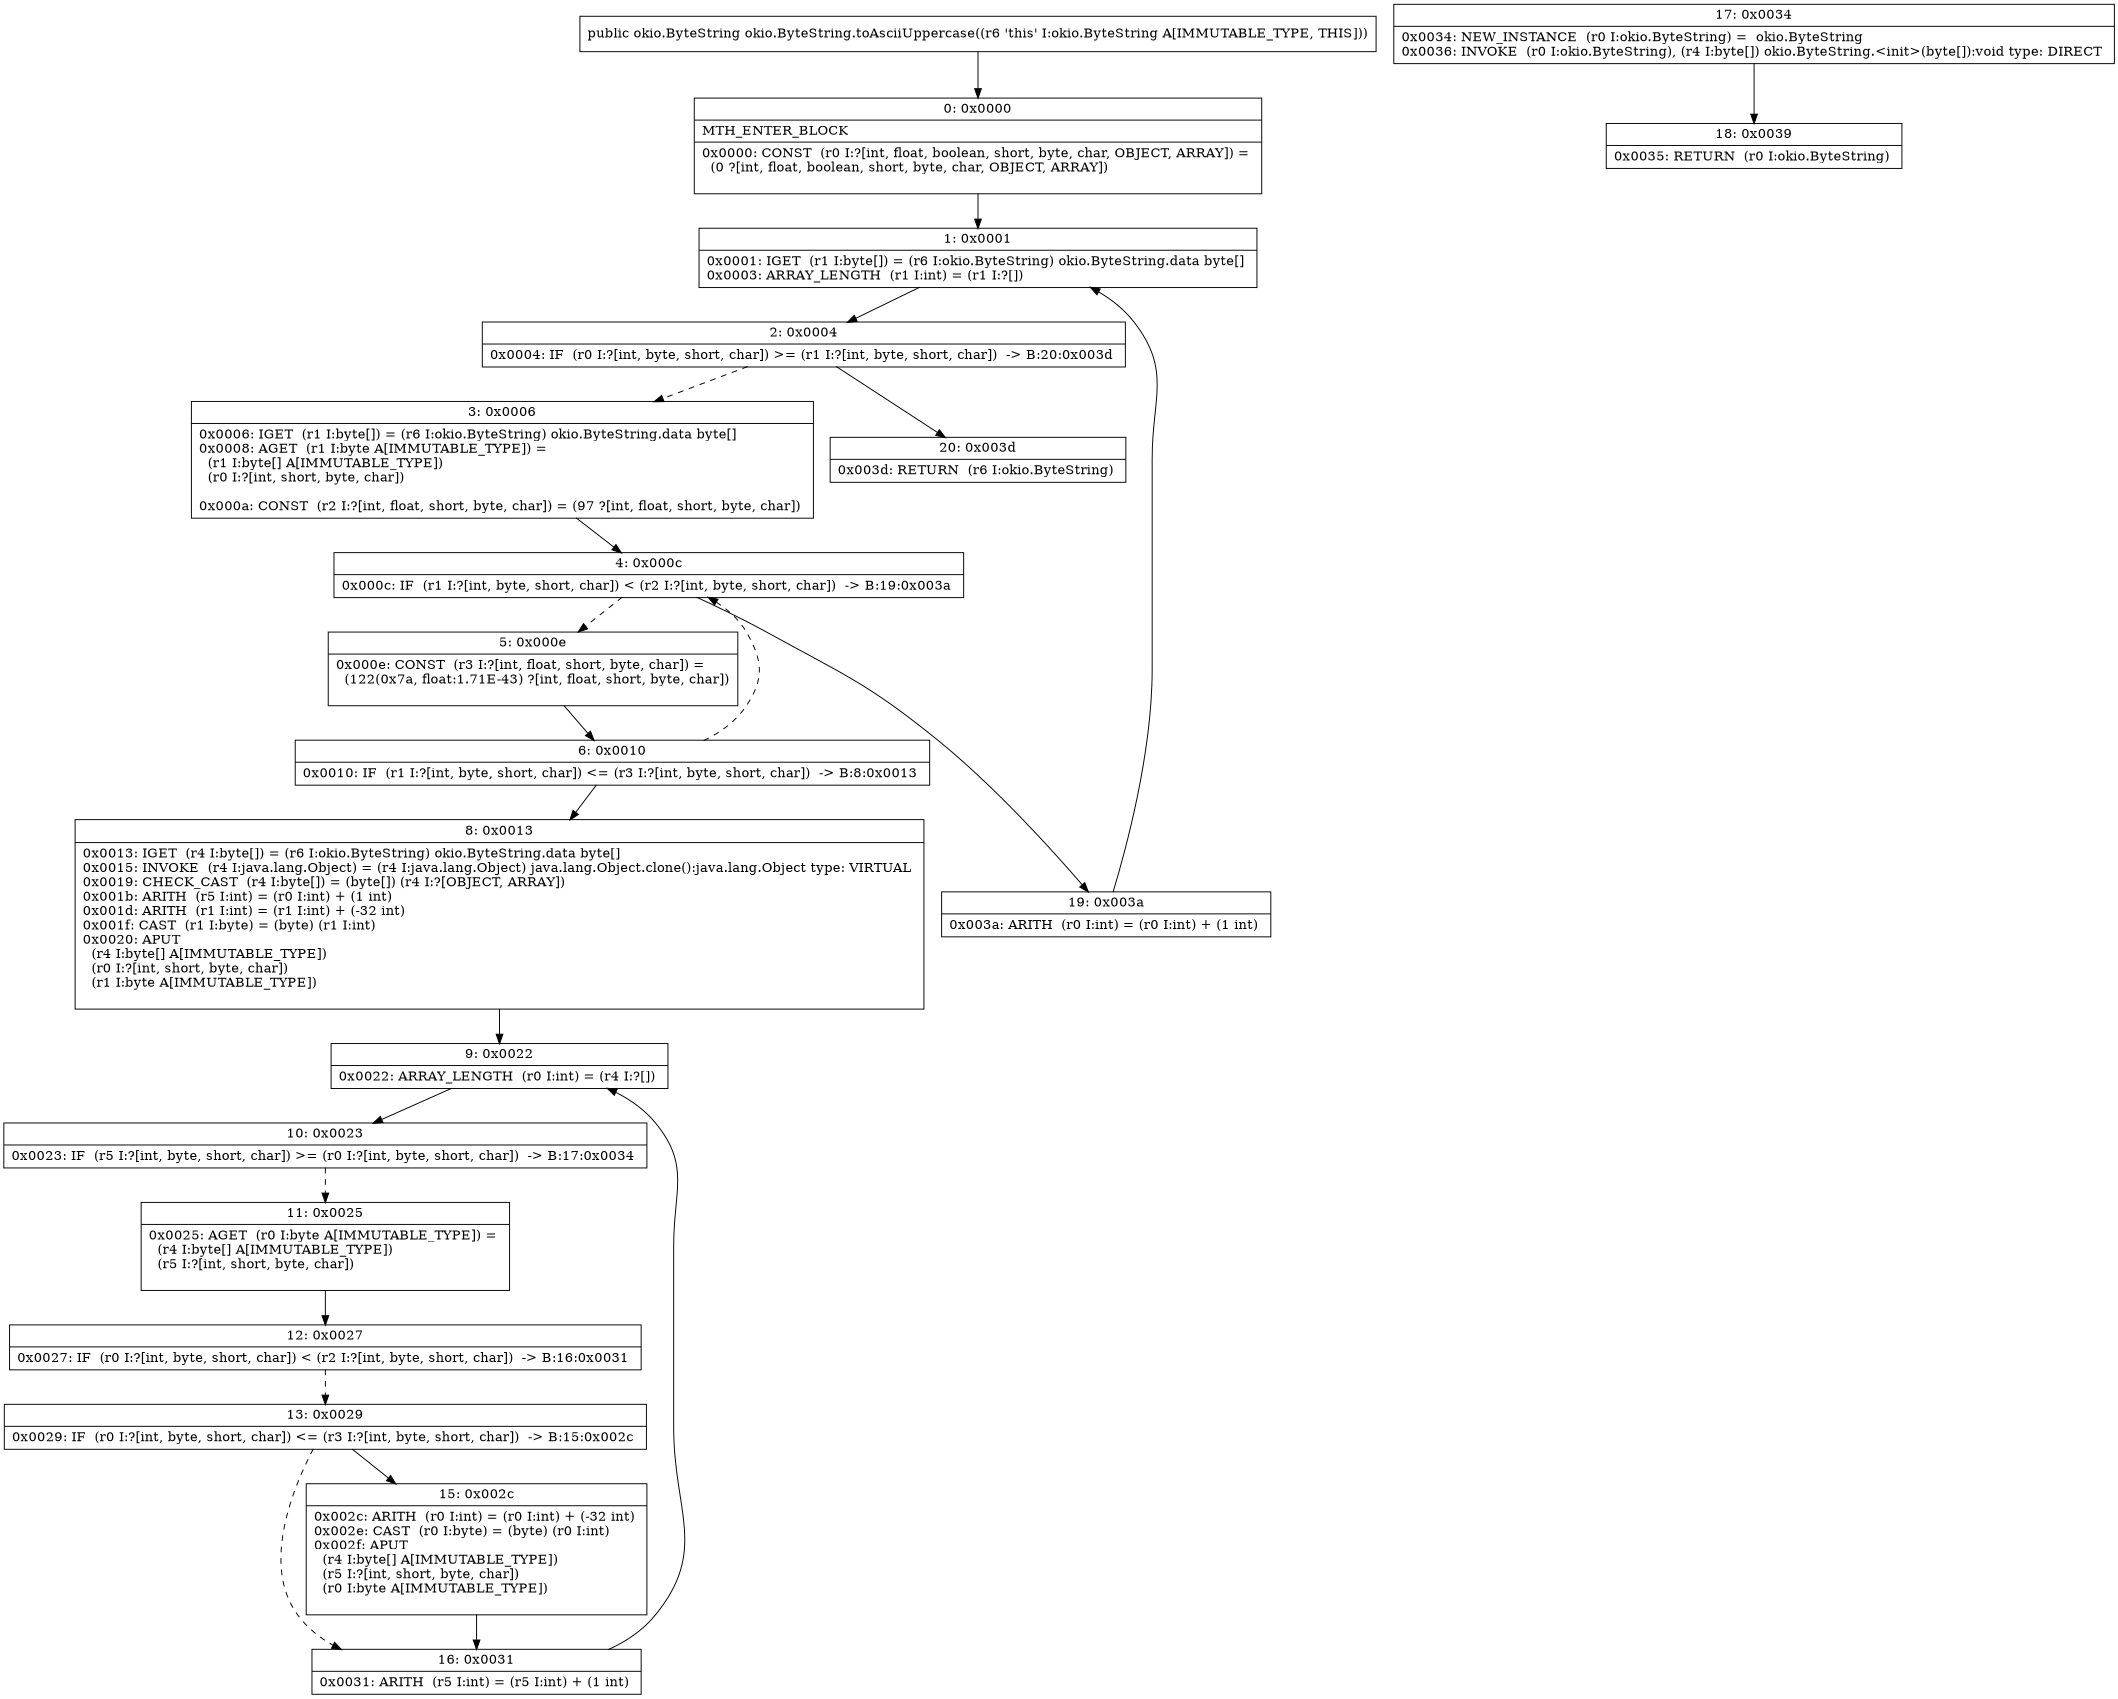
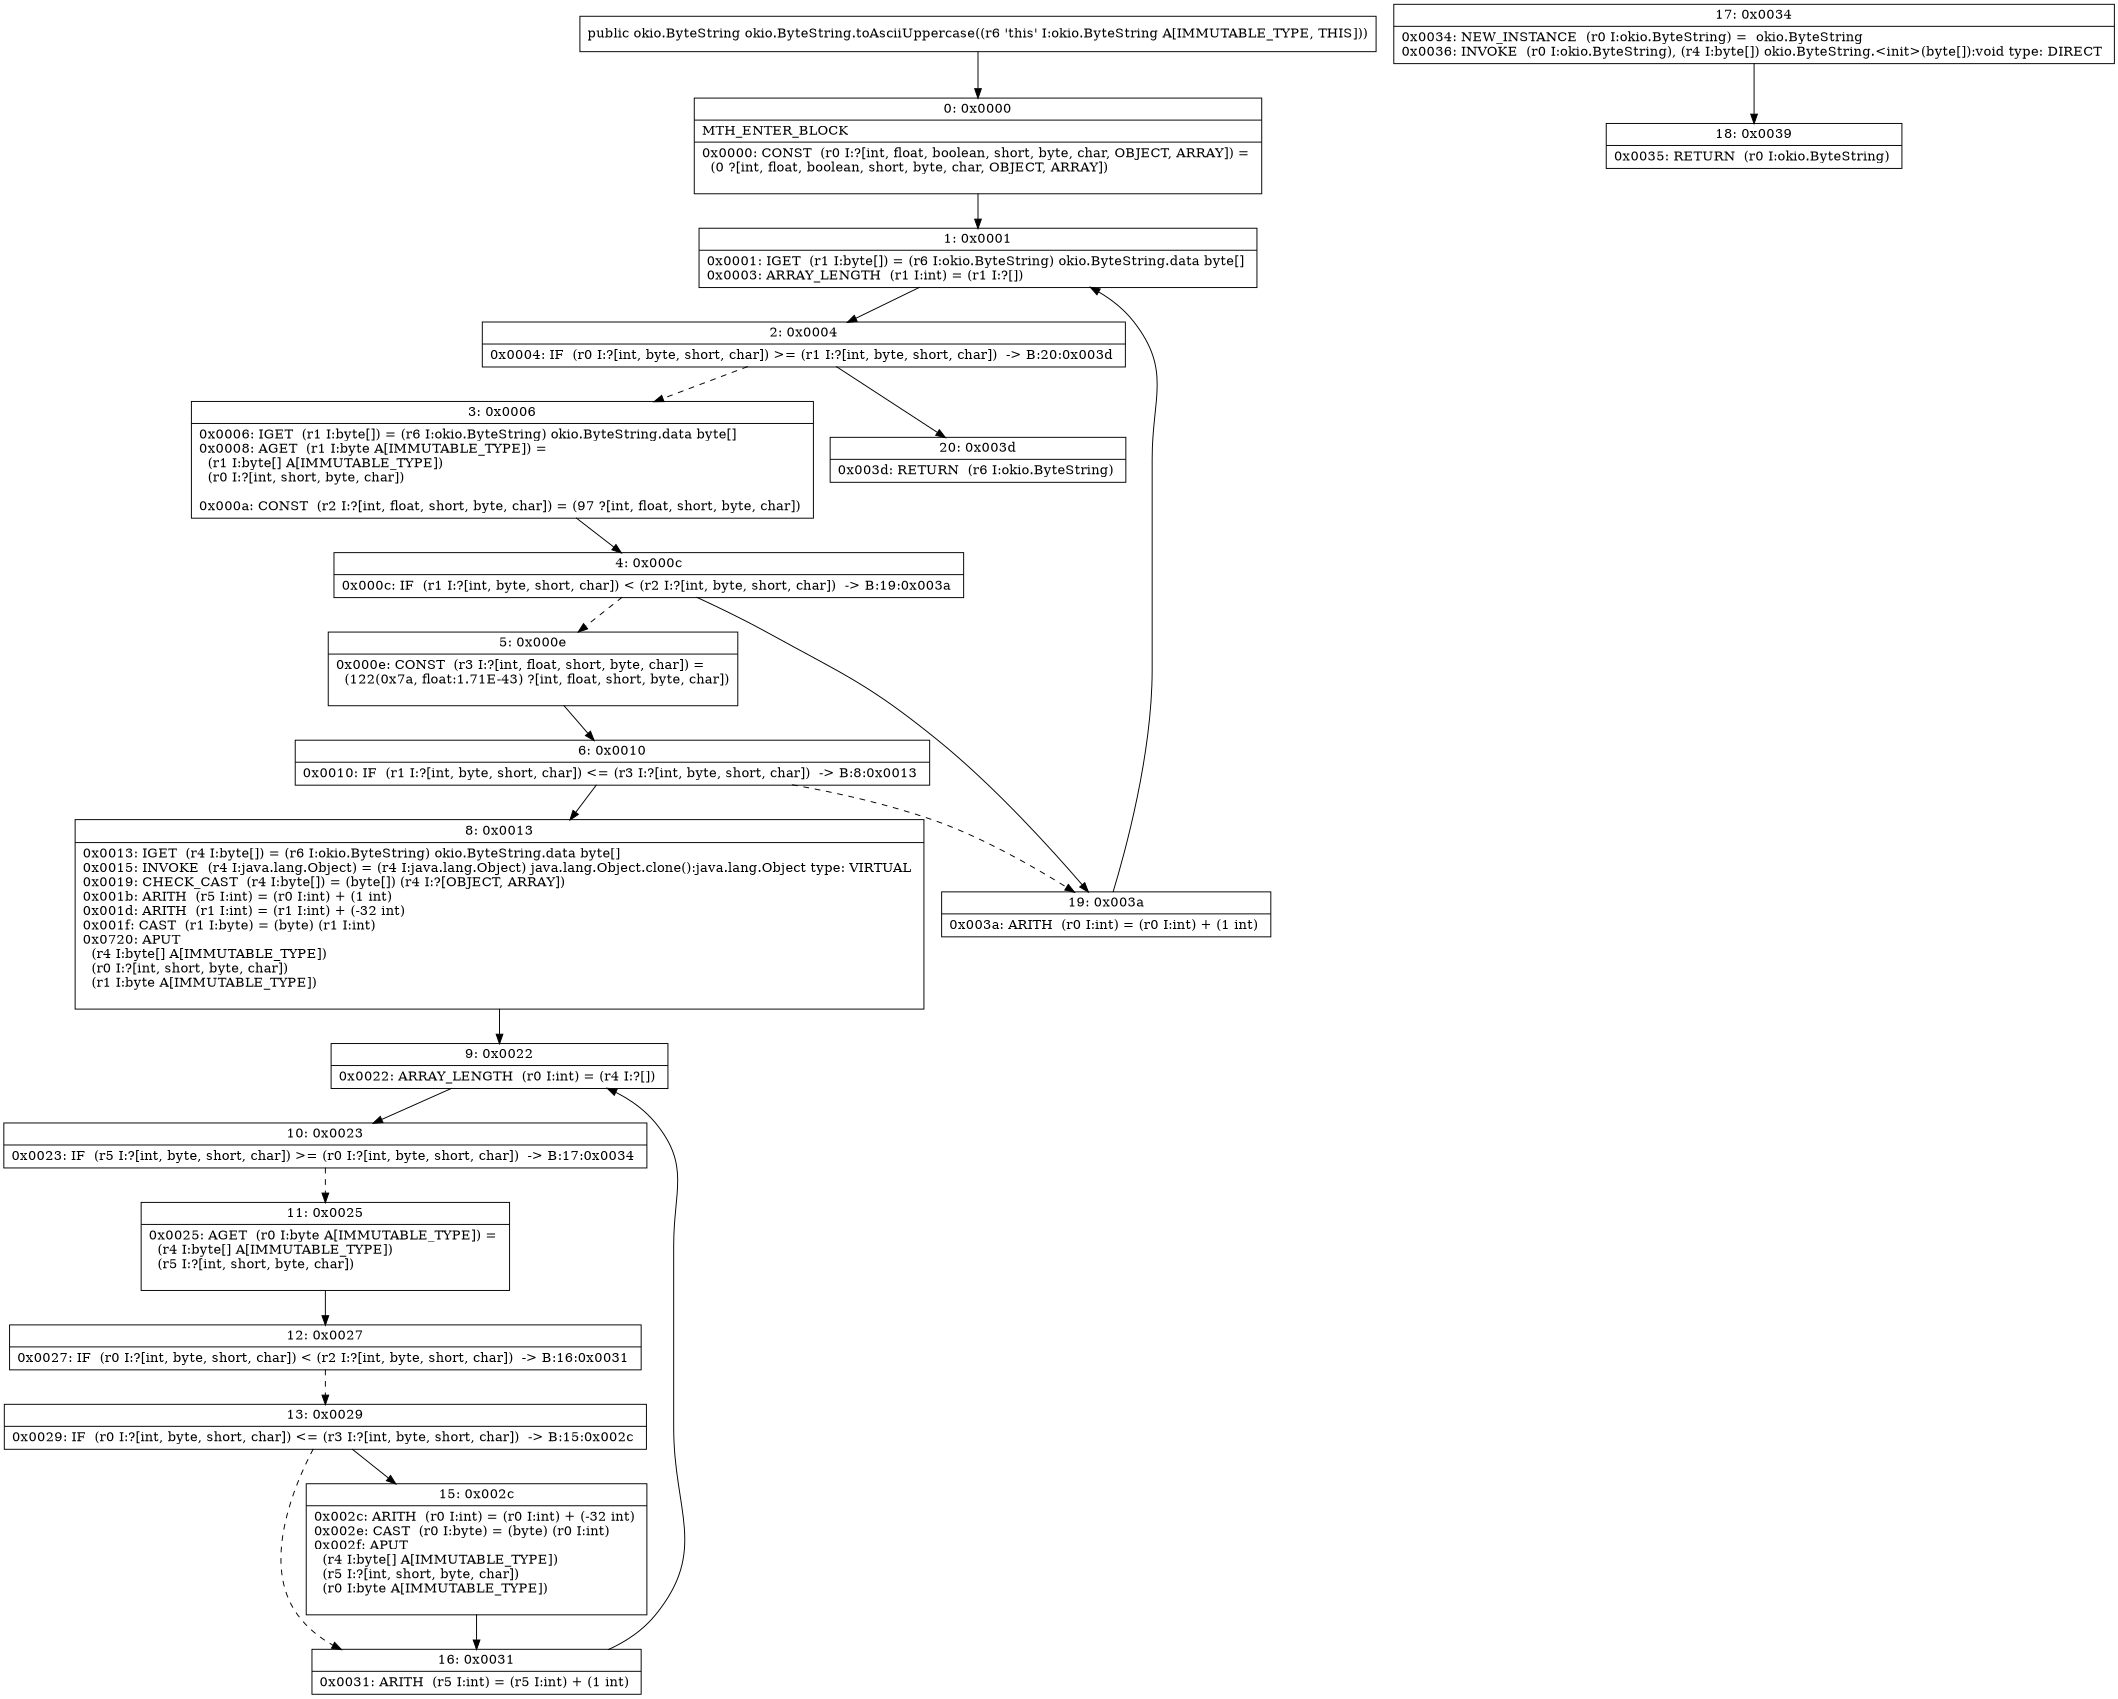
(759, 676) -> (935, 821)
(136, 940) -> (136, 940)
